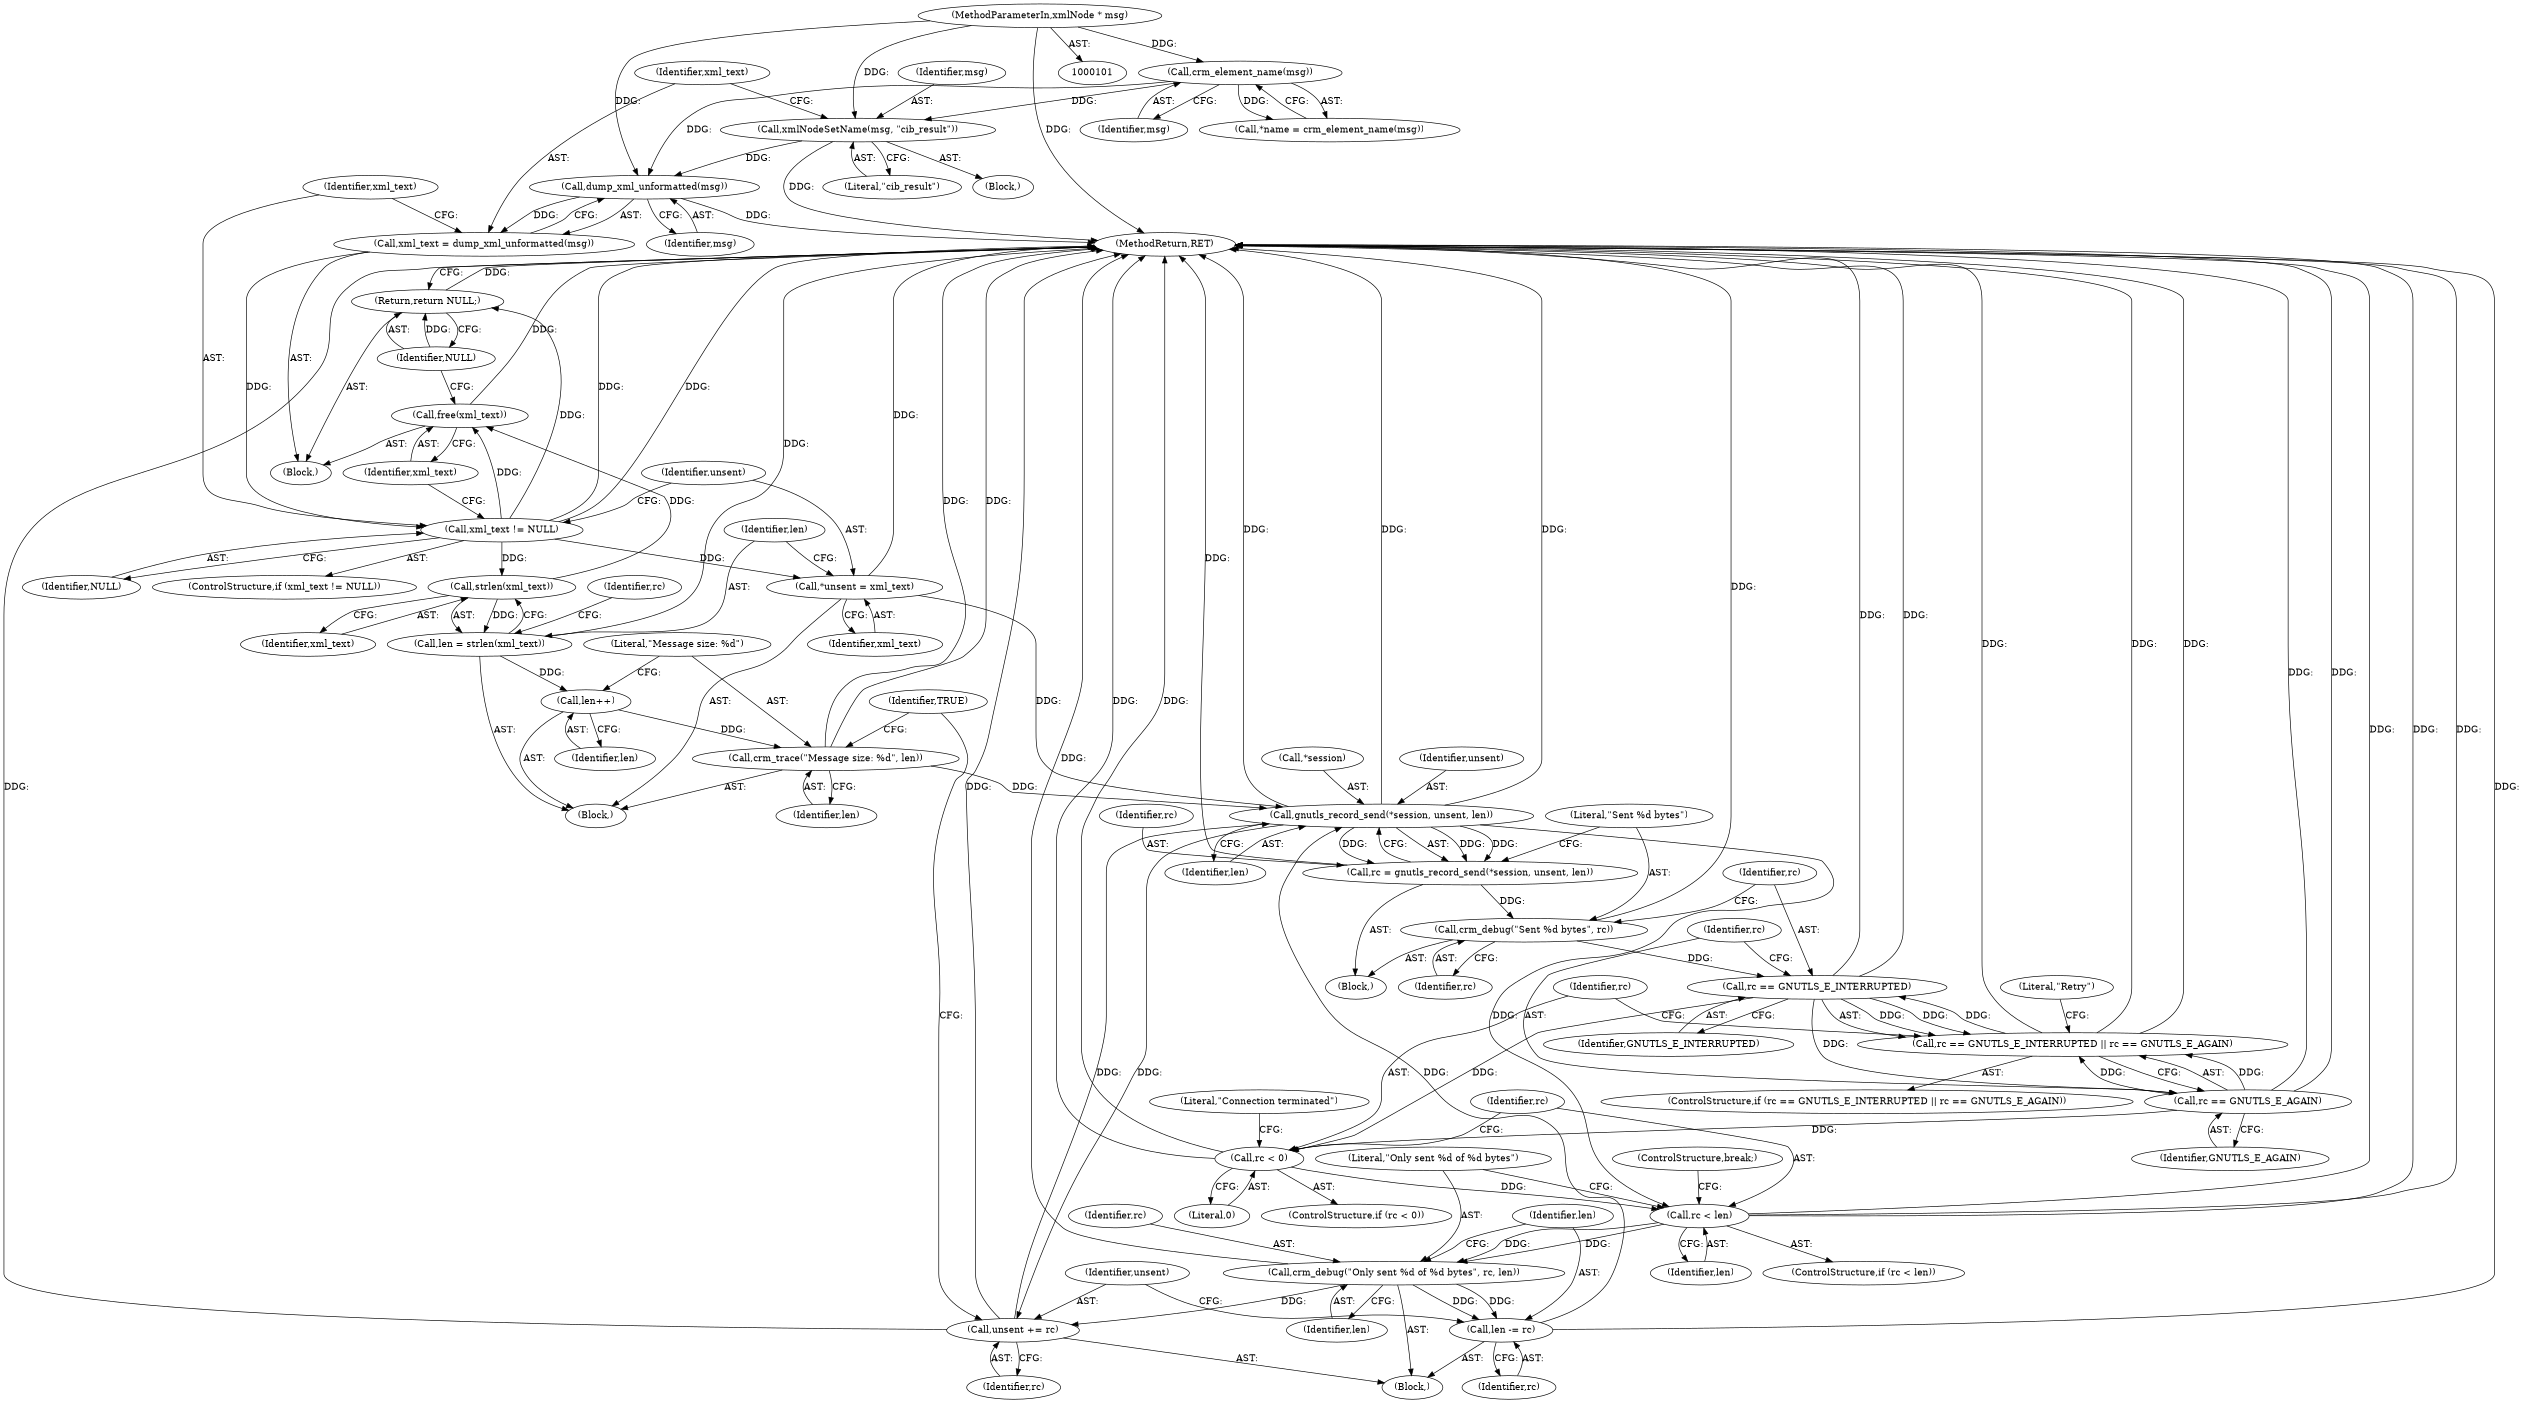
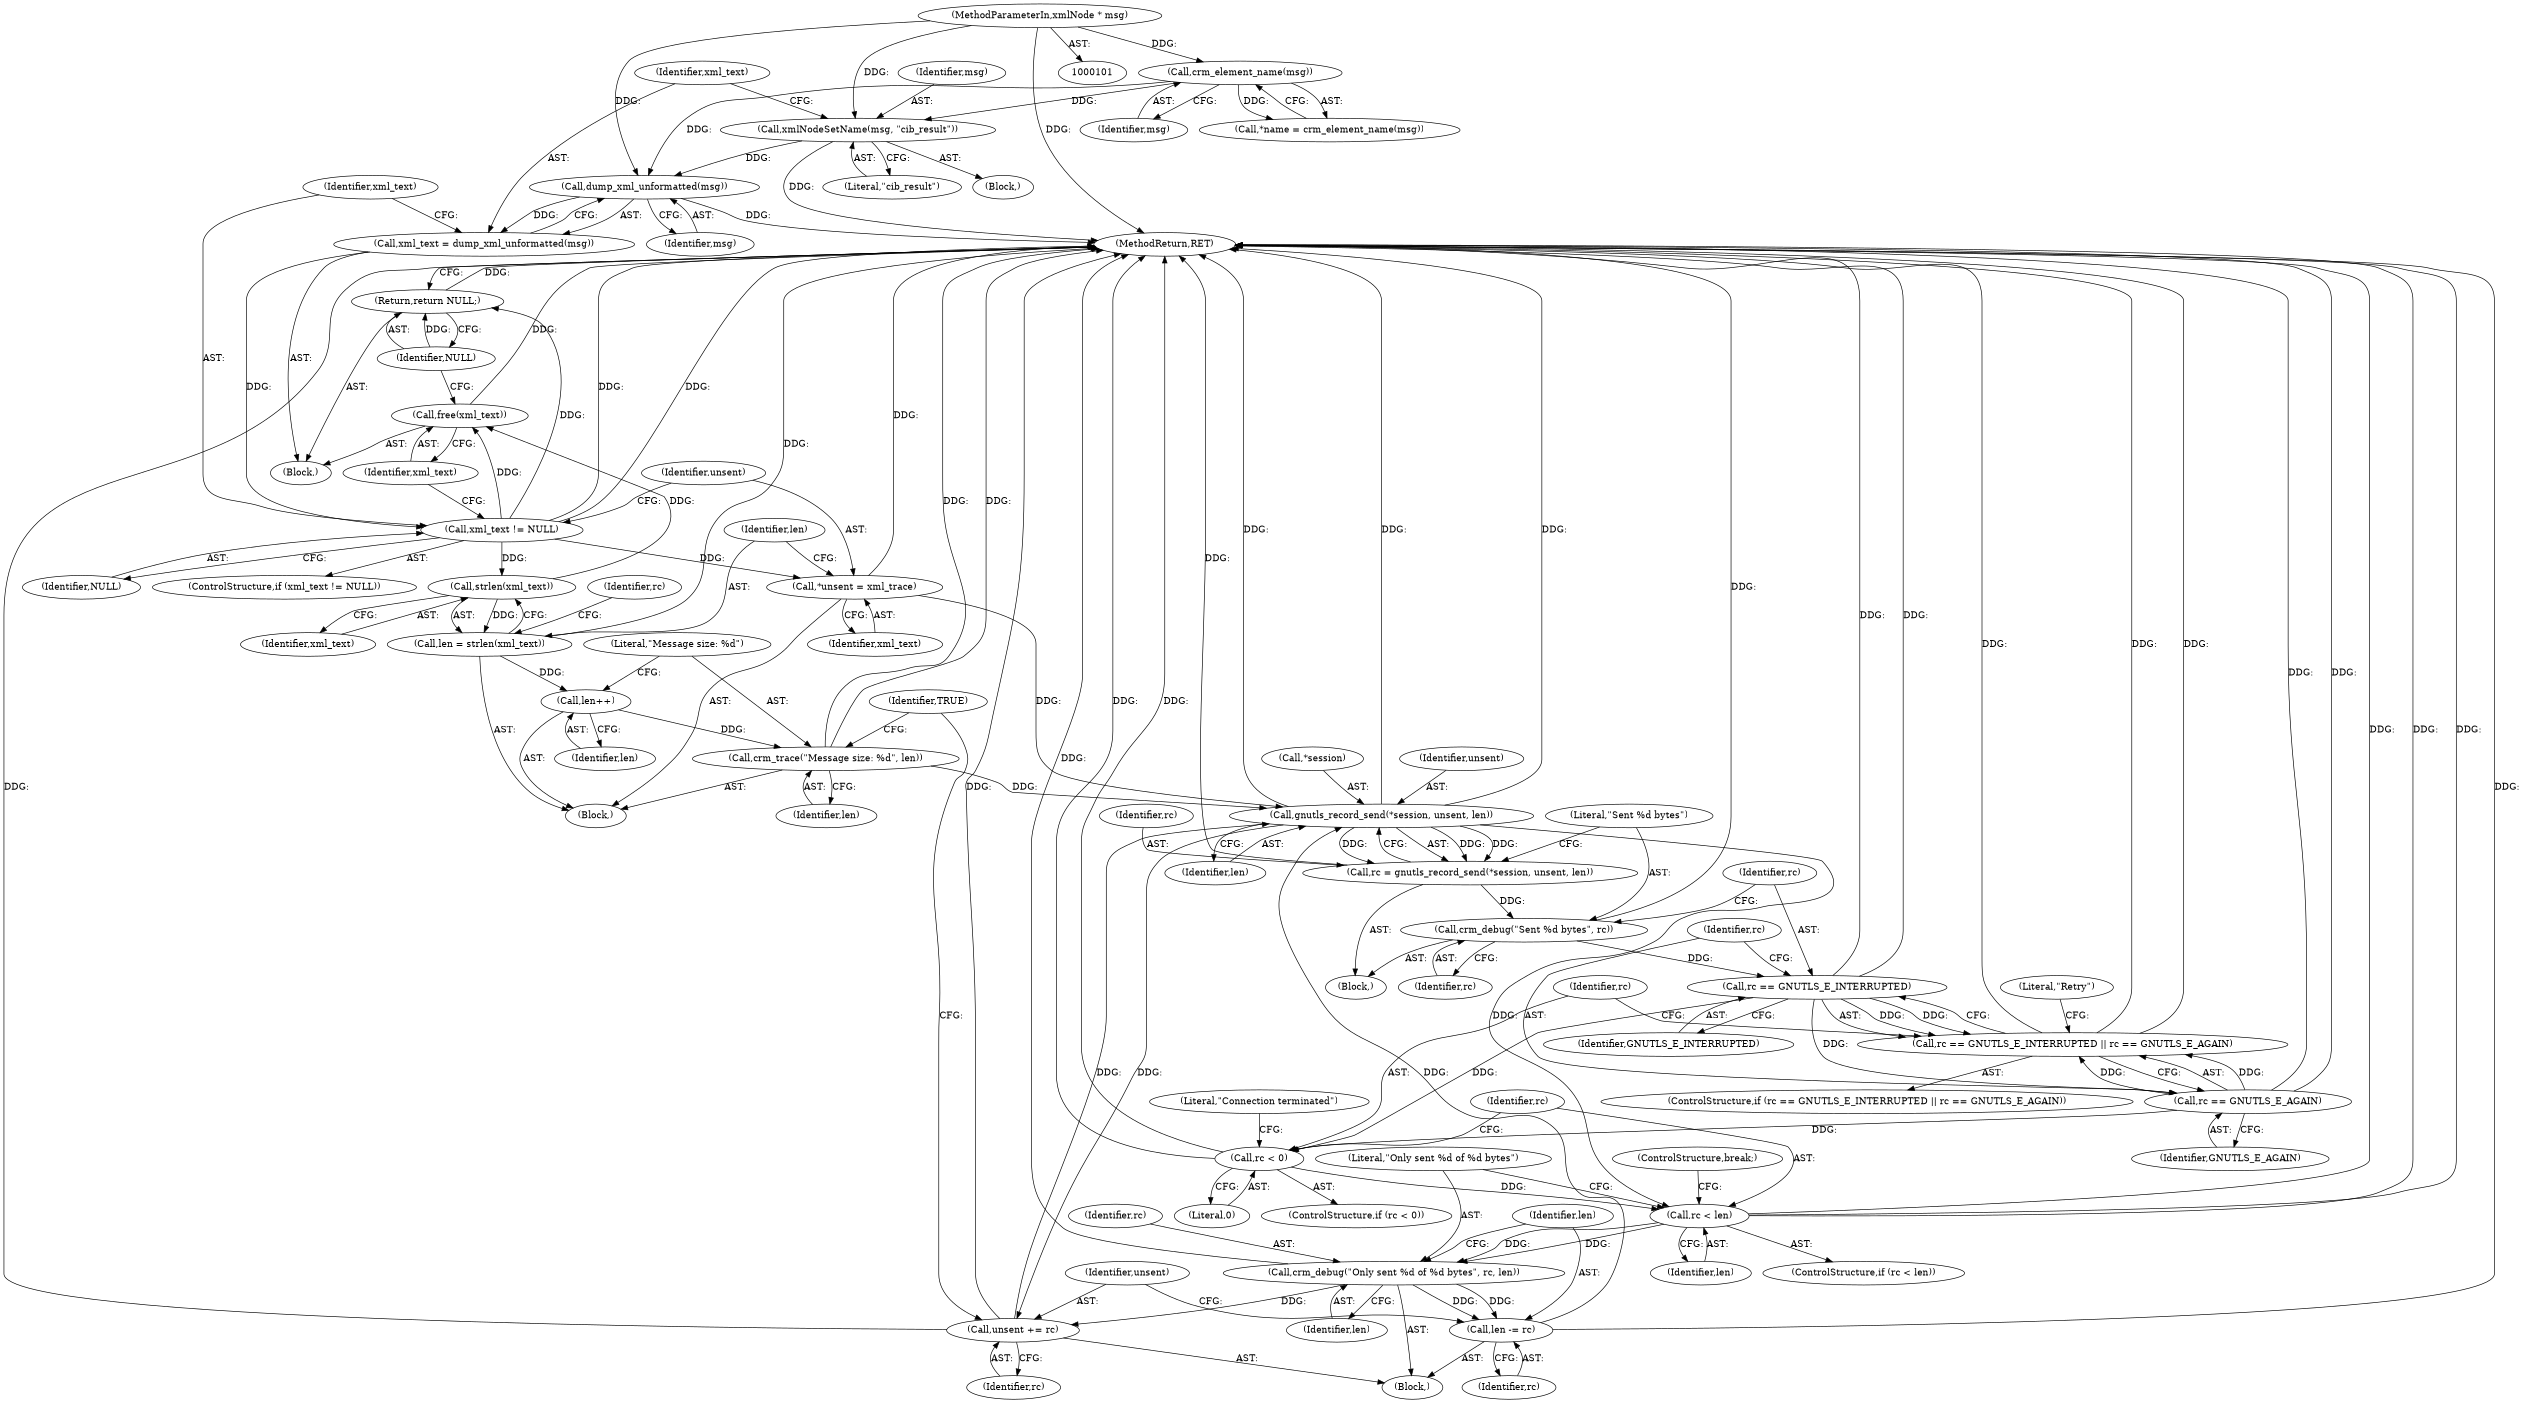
(855, 587) -> (855, 587)
(1980, 1016) -> (1980, 1016)
